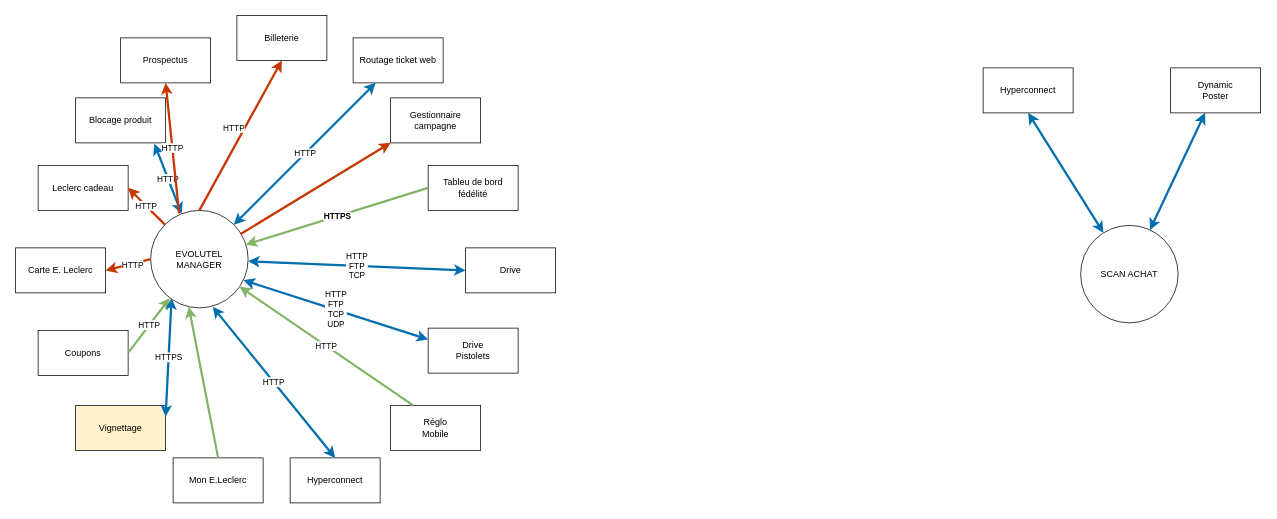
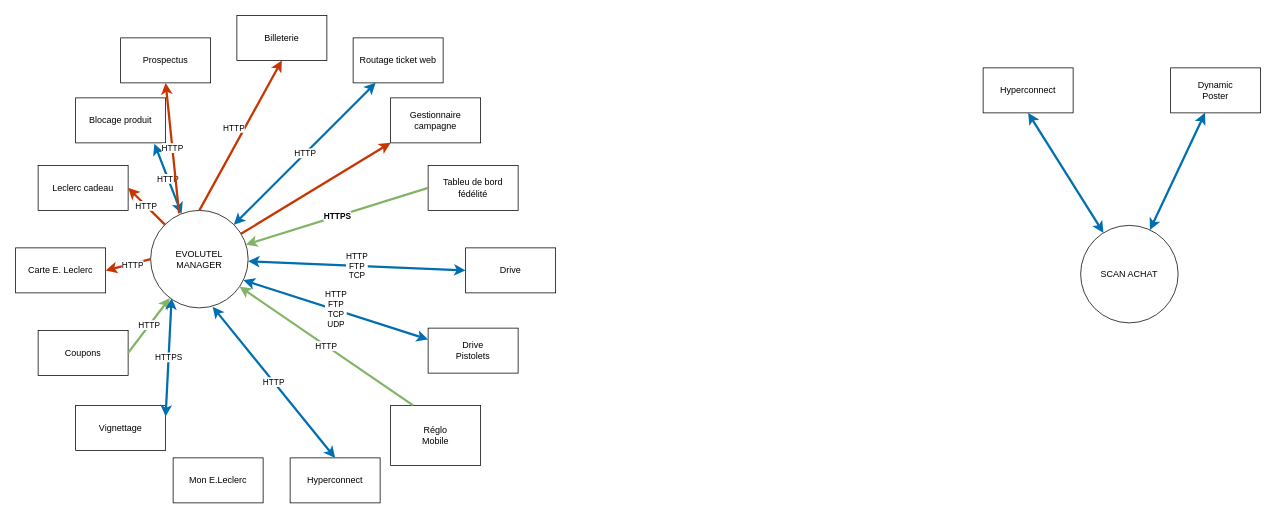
(204, 386) -> none
(120, 428) -> (120, 428)
(435, 428) -> (435, 435)
